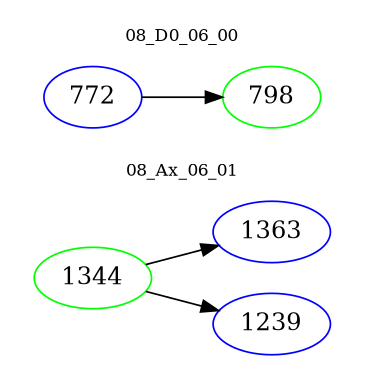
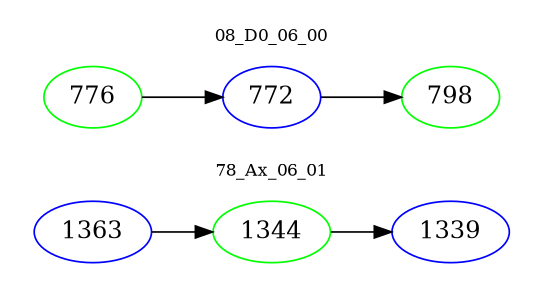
none -> (93, 97)
(182, 171) -> (272, 171)
(174, 257) -> (174, 232)
(272, 324) -> (451, 232)
